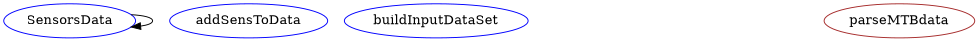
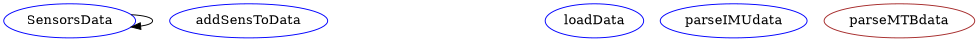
(436, 21) -> none
none -> (594, 21)
none -> (734, 21)
